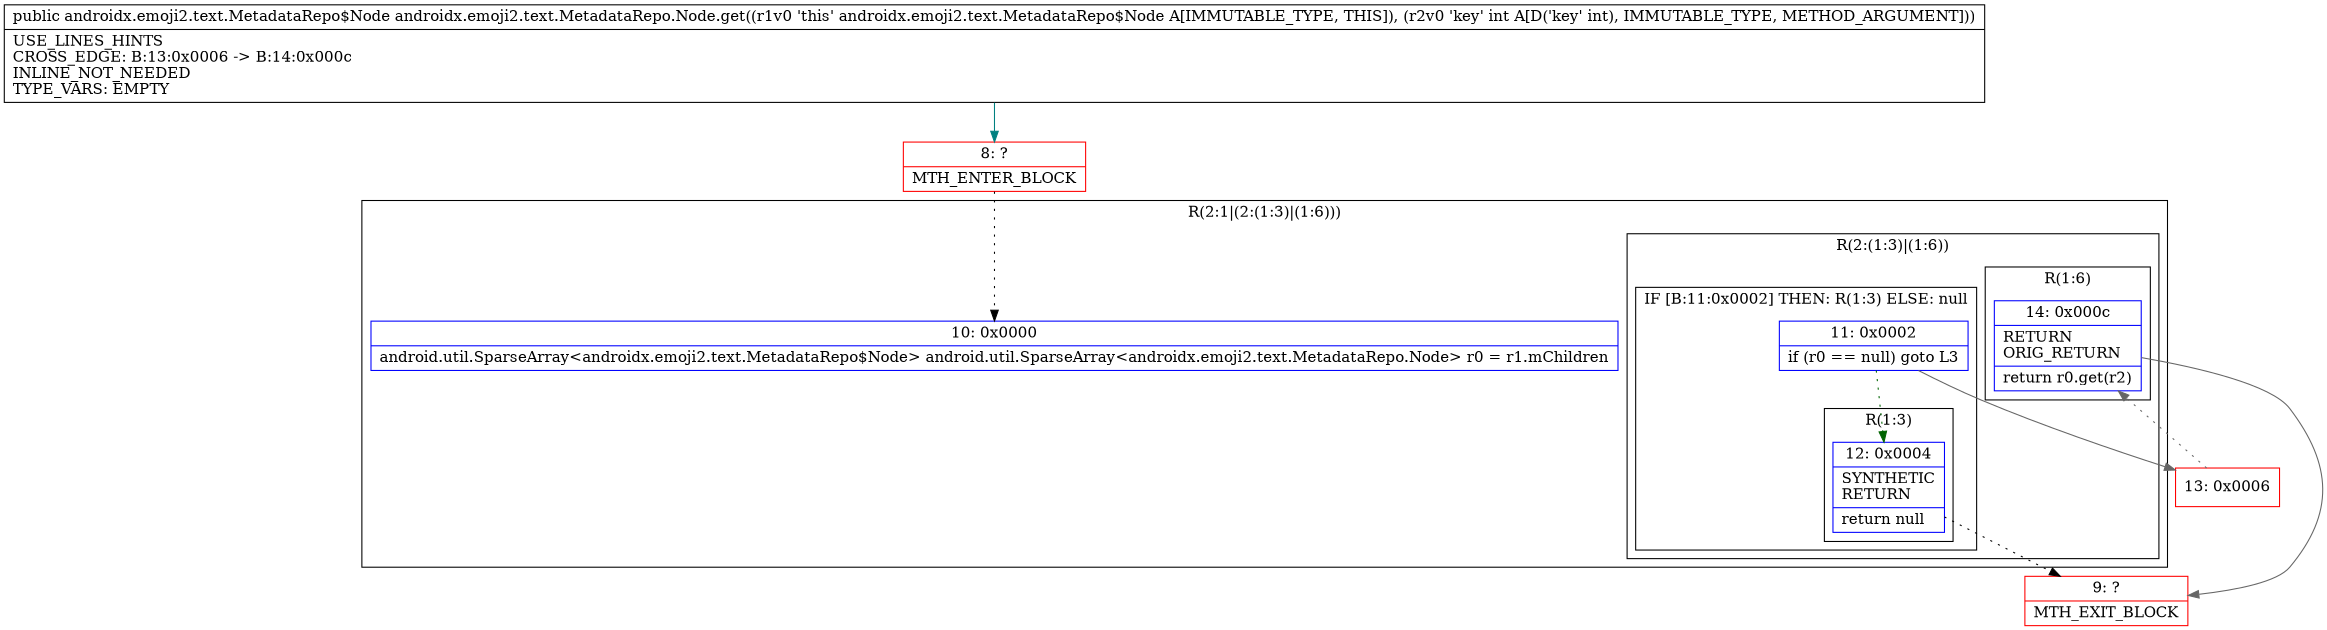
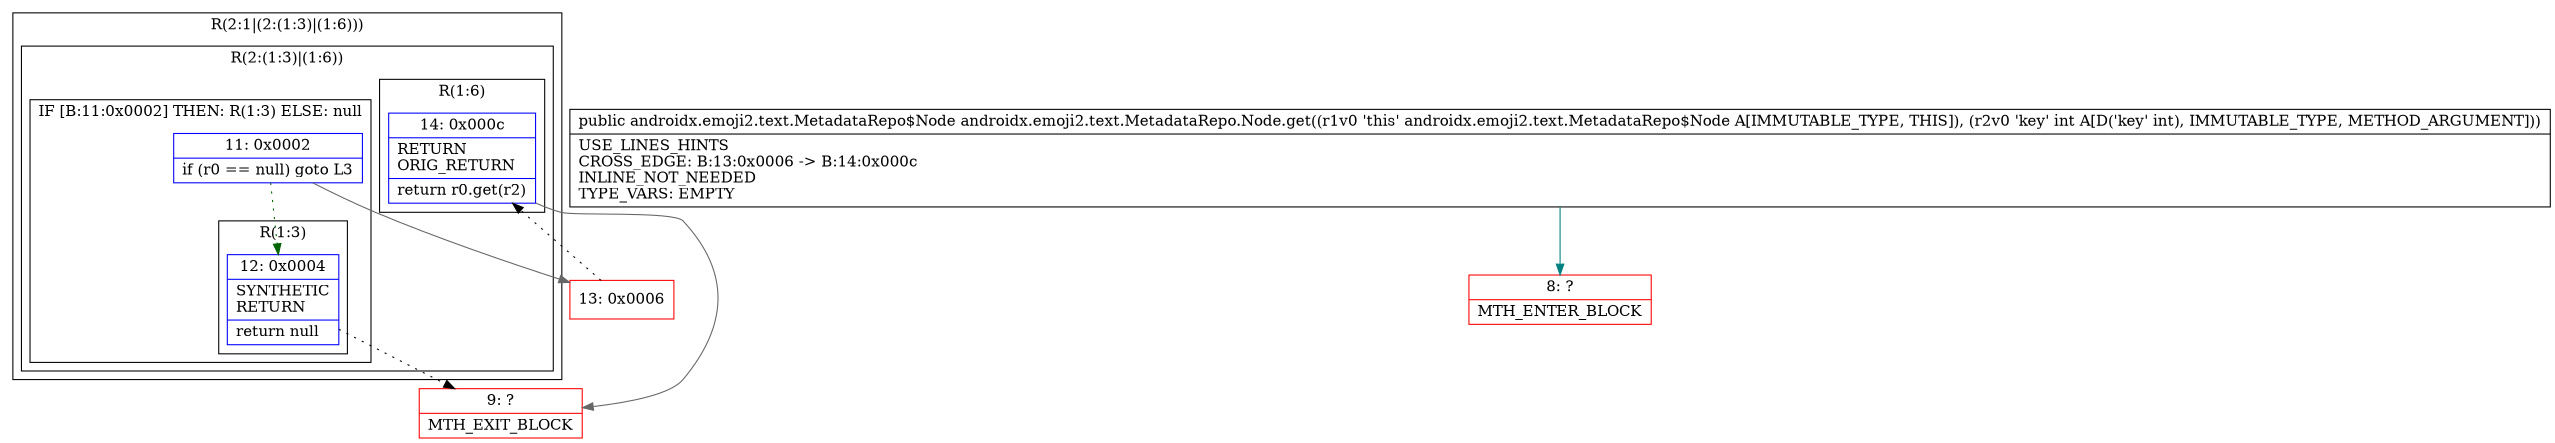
(994, 346) -> none
(2175, 440) -> (569, 252)
